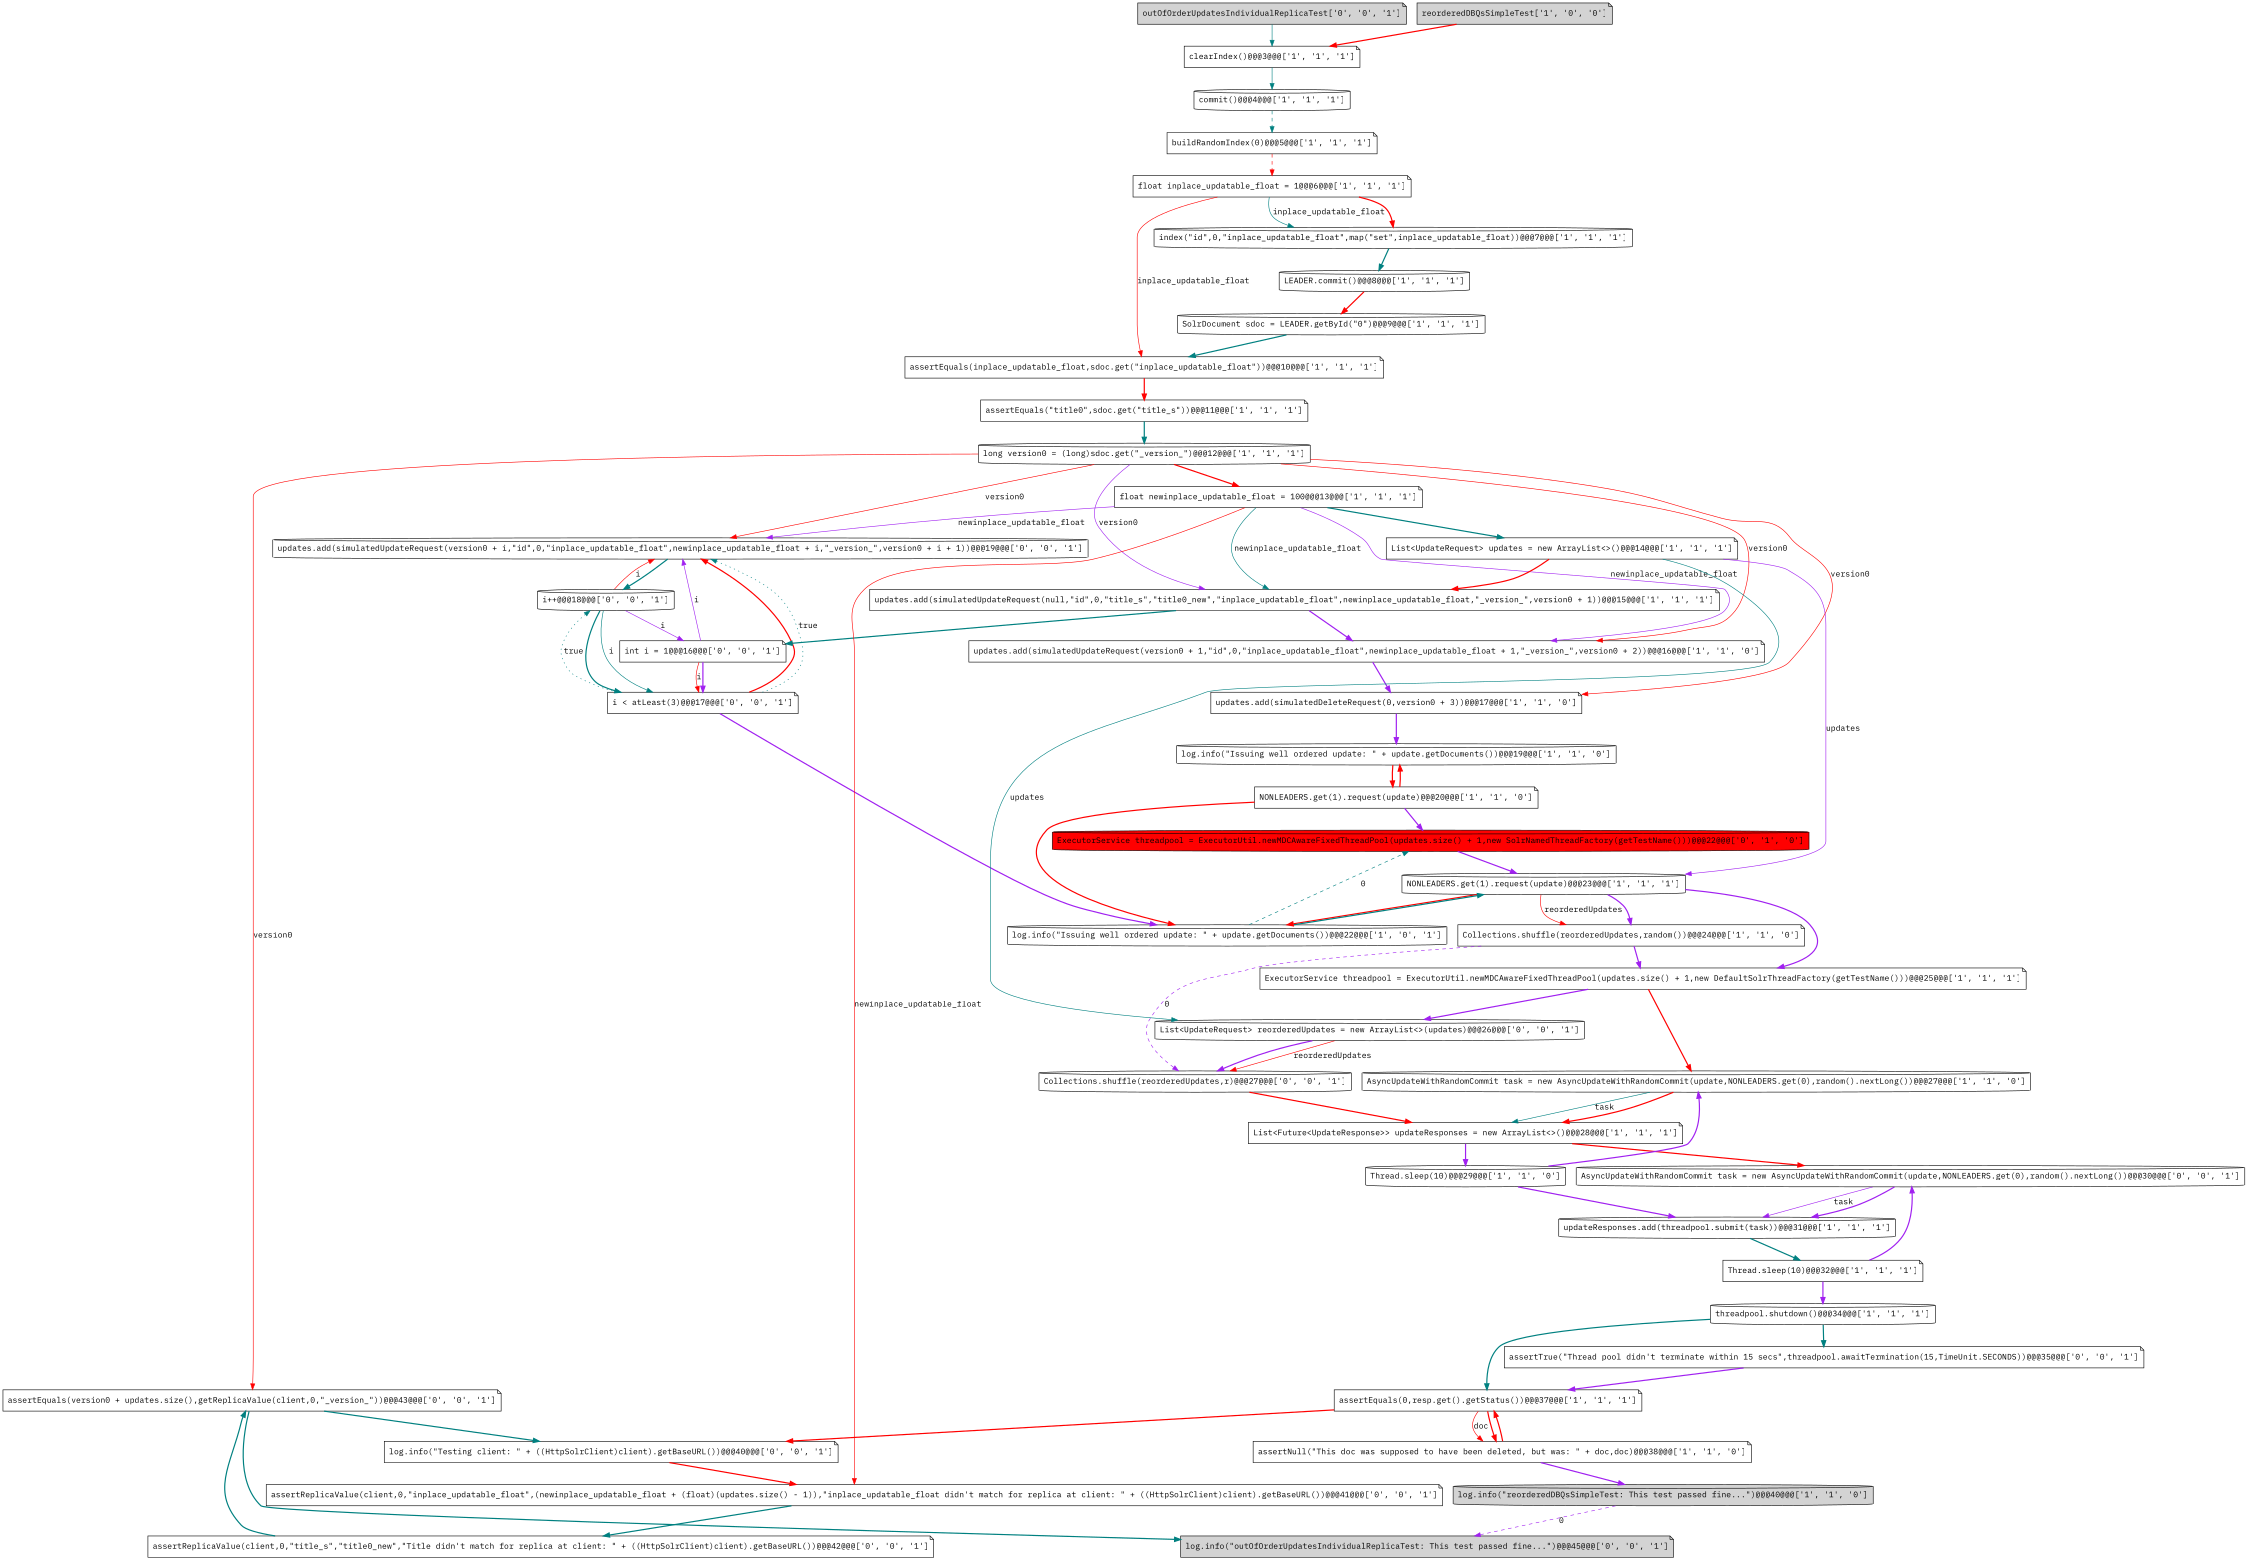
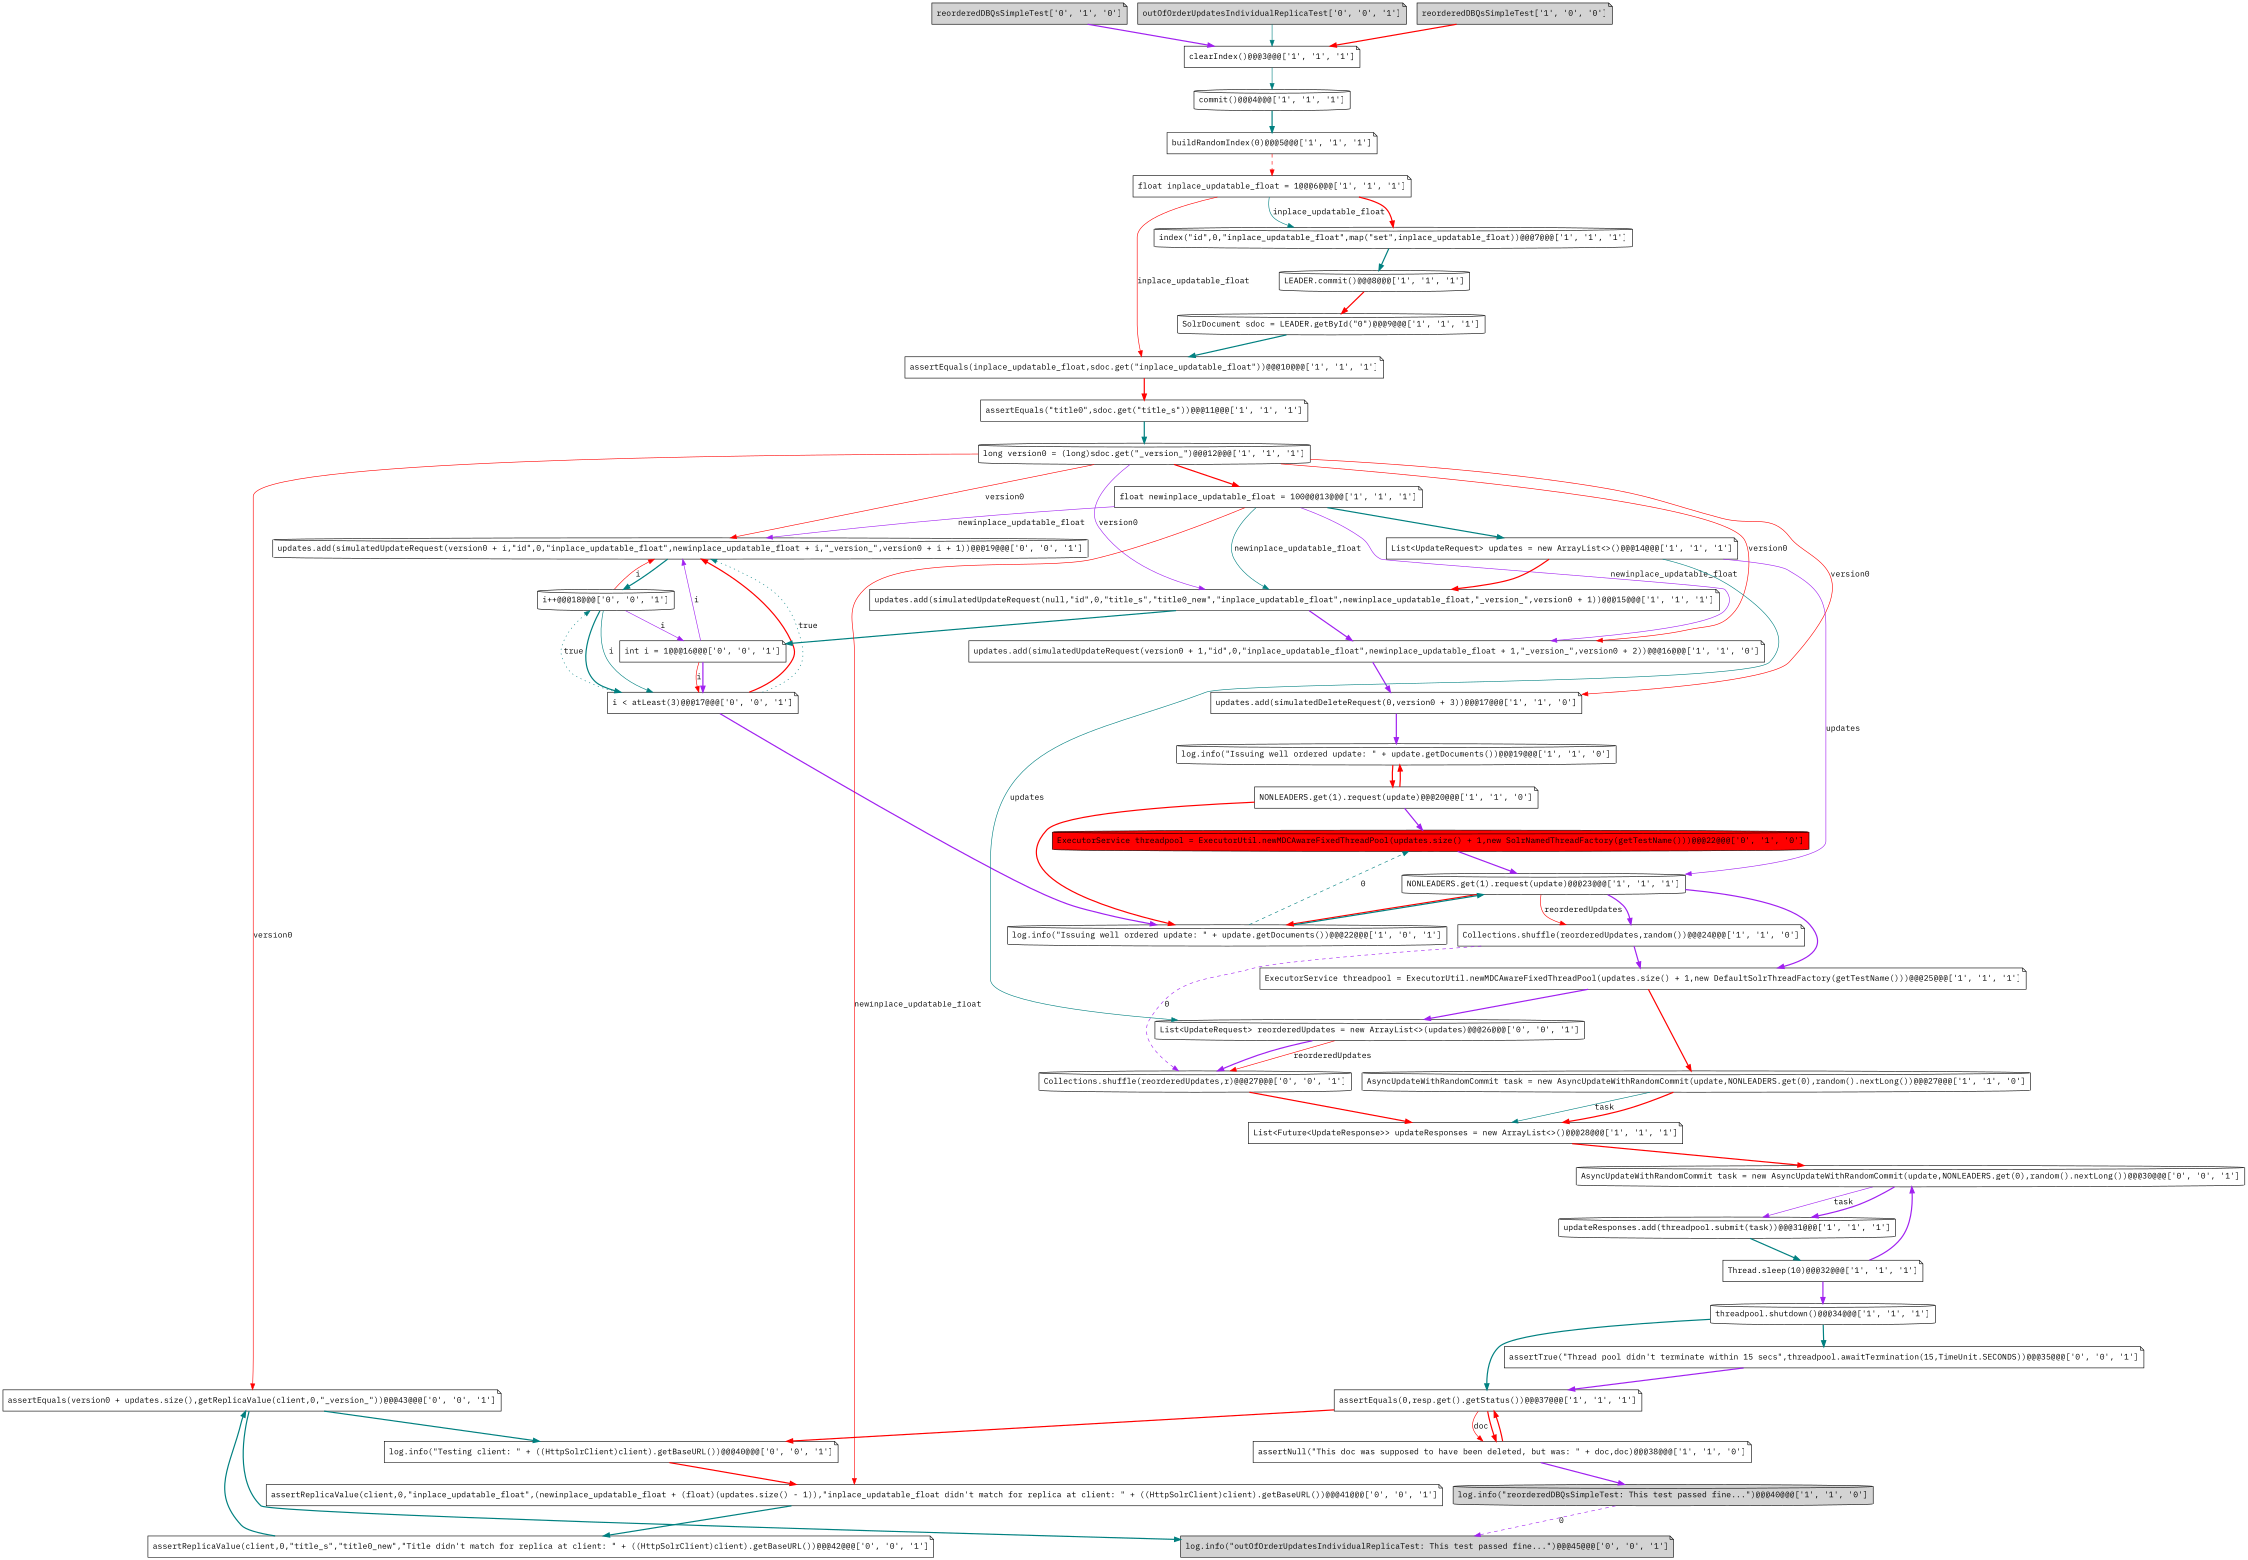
none -> (1030, 14)
(1272, 119) -> (1272, 119)
(1466, 1176) -> none
